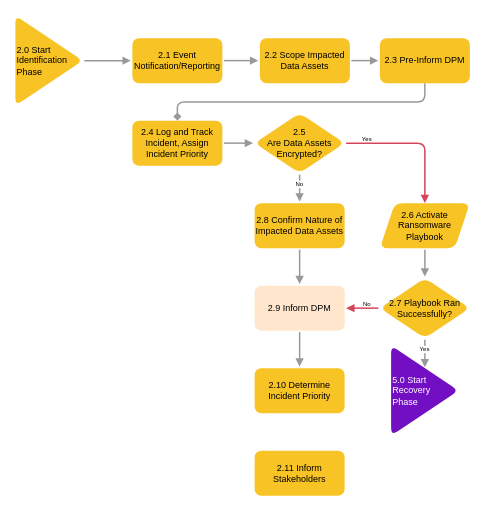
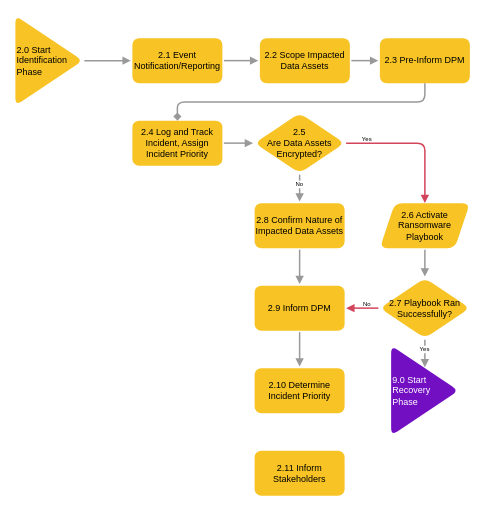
(300, 308) -> (300, 308)
(426, 390) -> (426, 390)
